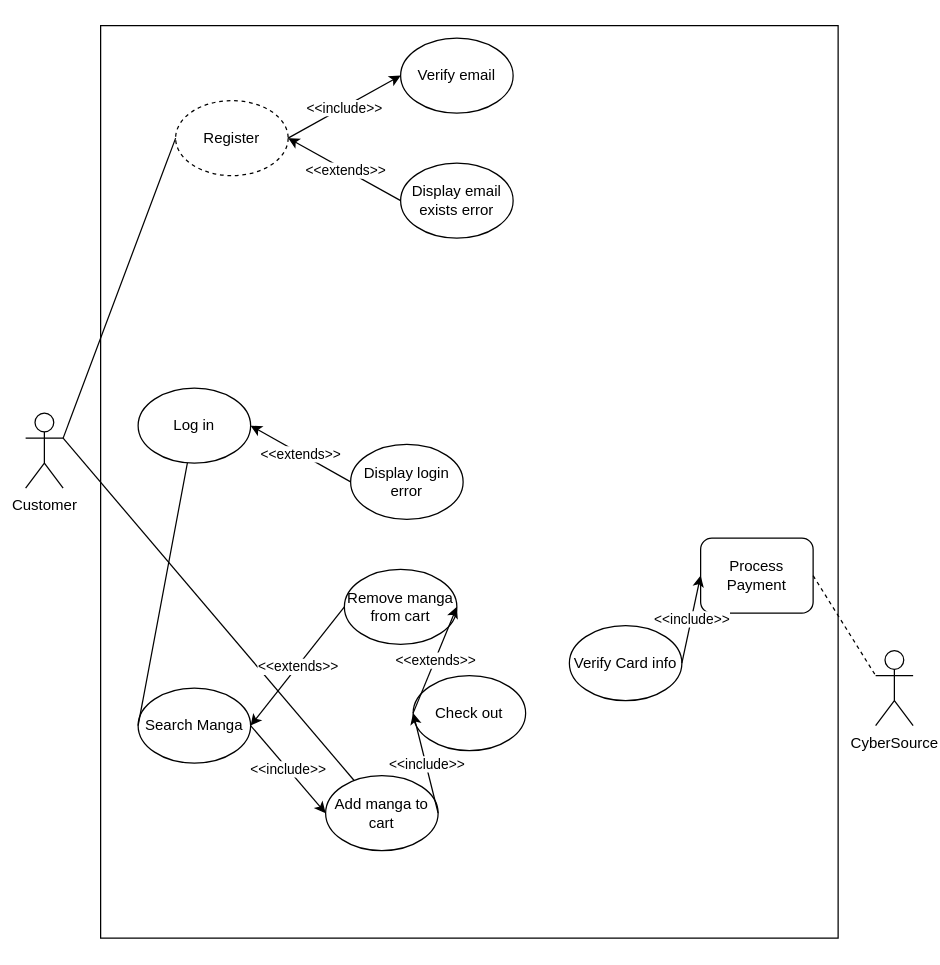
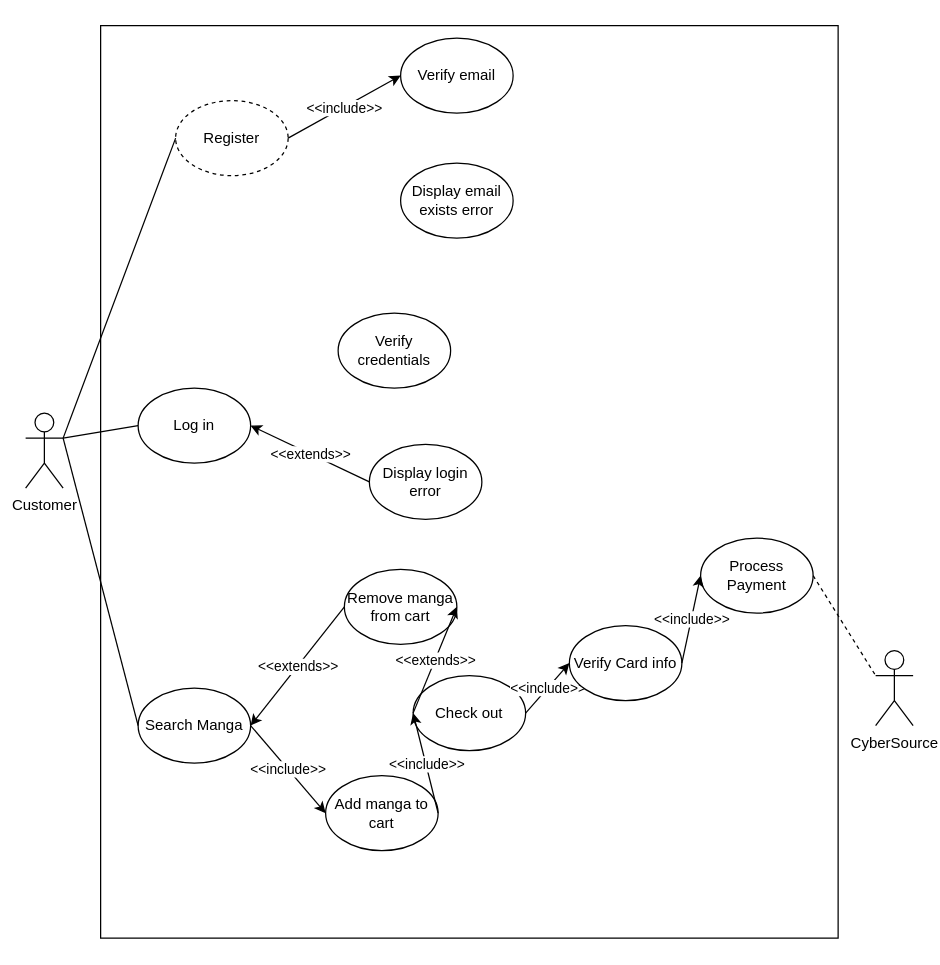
(348, 171) -> none
none -> (394, 351)
(407, 482) -> (426, 482)
(757, 576) -> (757, 576)
(163, 594) -> (101, 583)
(210, 610) -> (102, 432)
none -> (545, 691)
